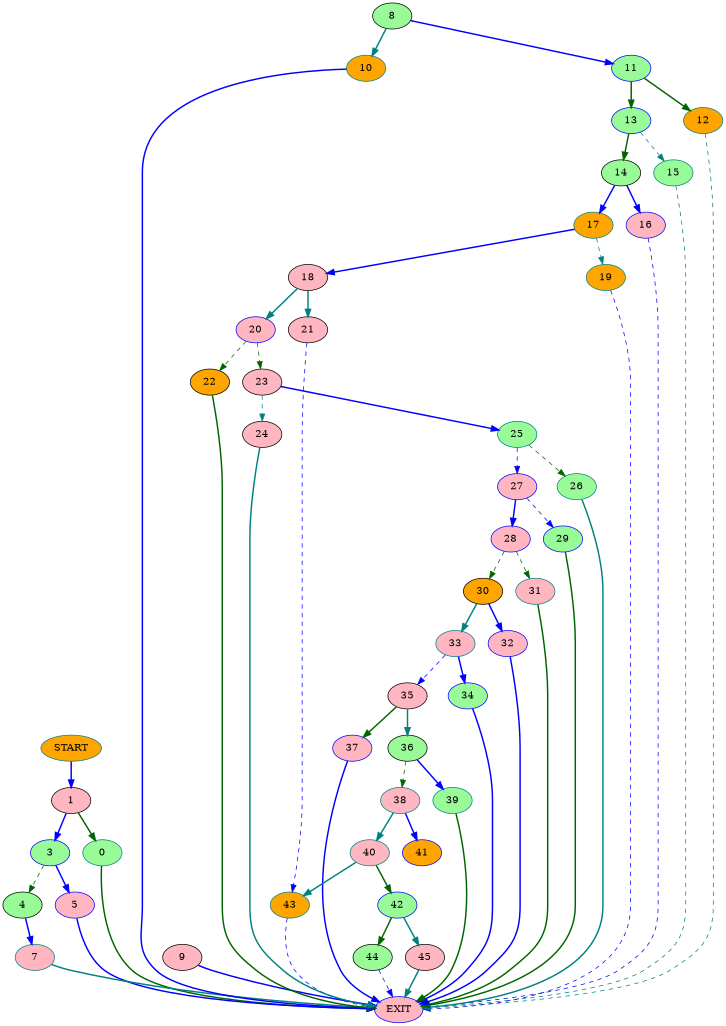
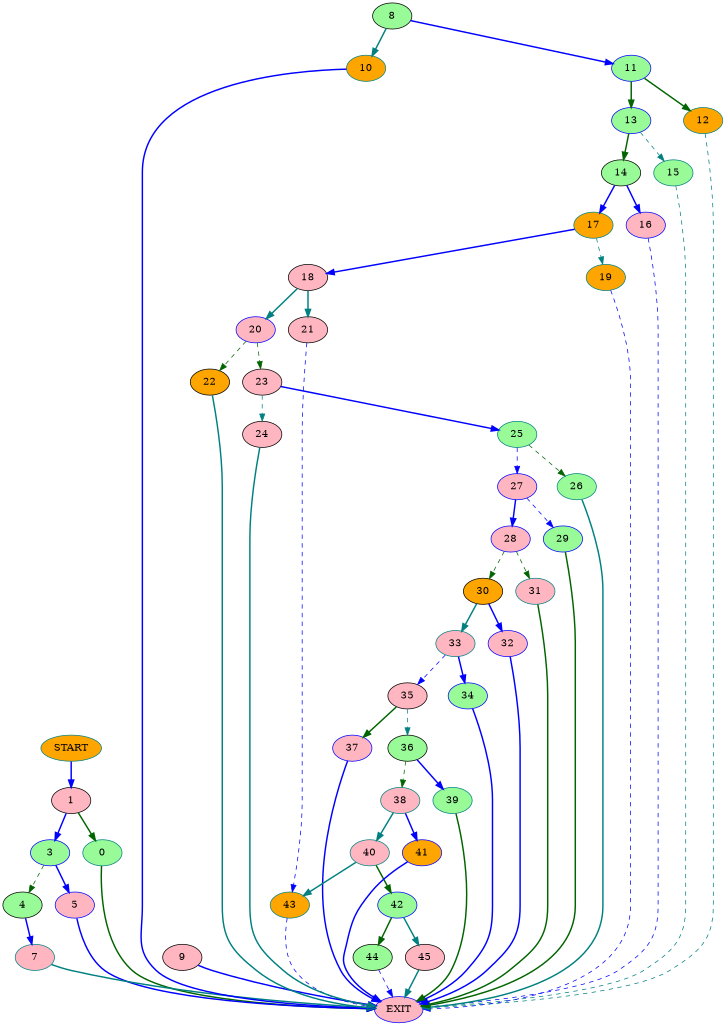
(408, 718) -> (408, 718)
(222, 748) -> (222, 748)
none -> (352, 925)
